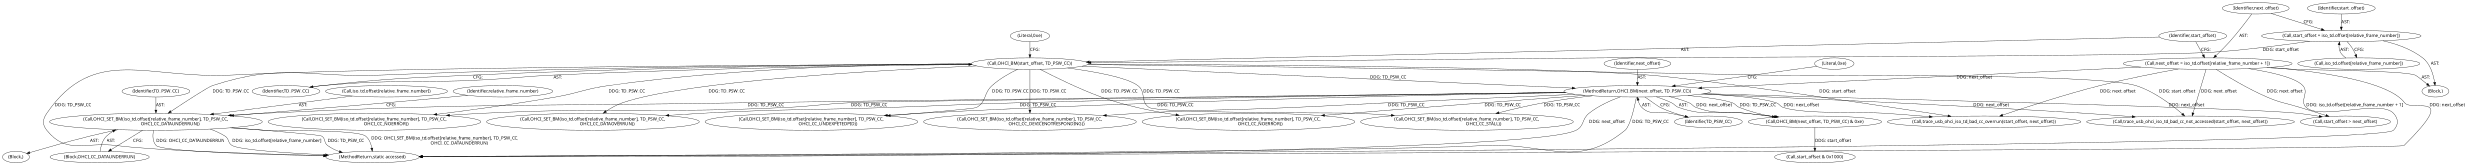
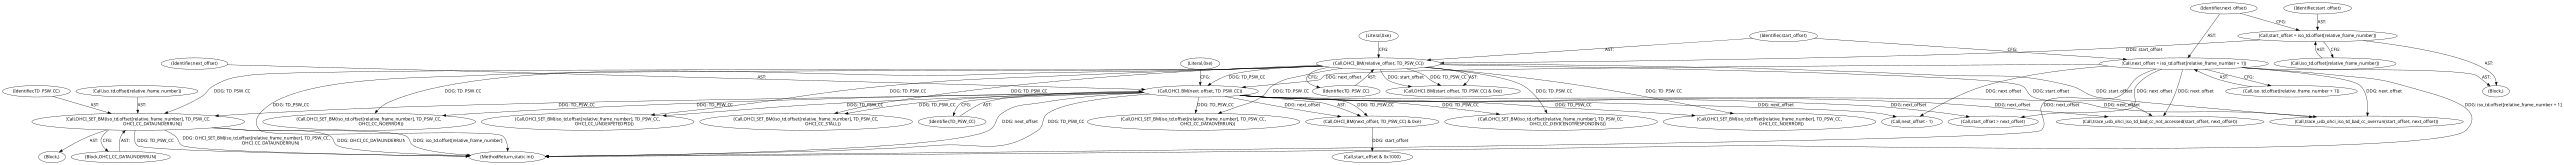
(1030, 64) -> (1379, 64)
(503, 91) -> none
none -> (1453, 91)
(1637, 91) -> (1200, 91)
none -> (2291, 91)
none -> (1912, 122)
(373, 157) -> (507, 157)
